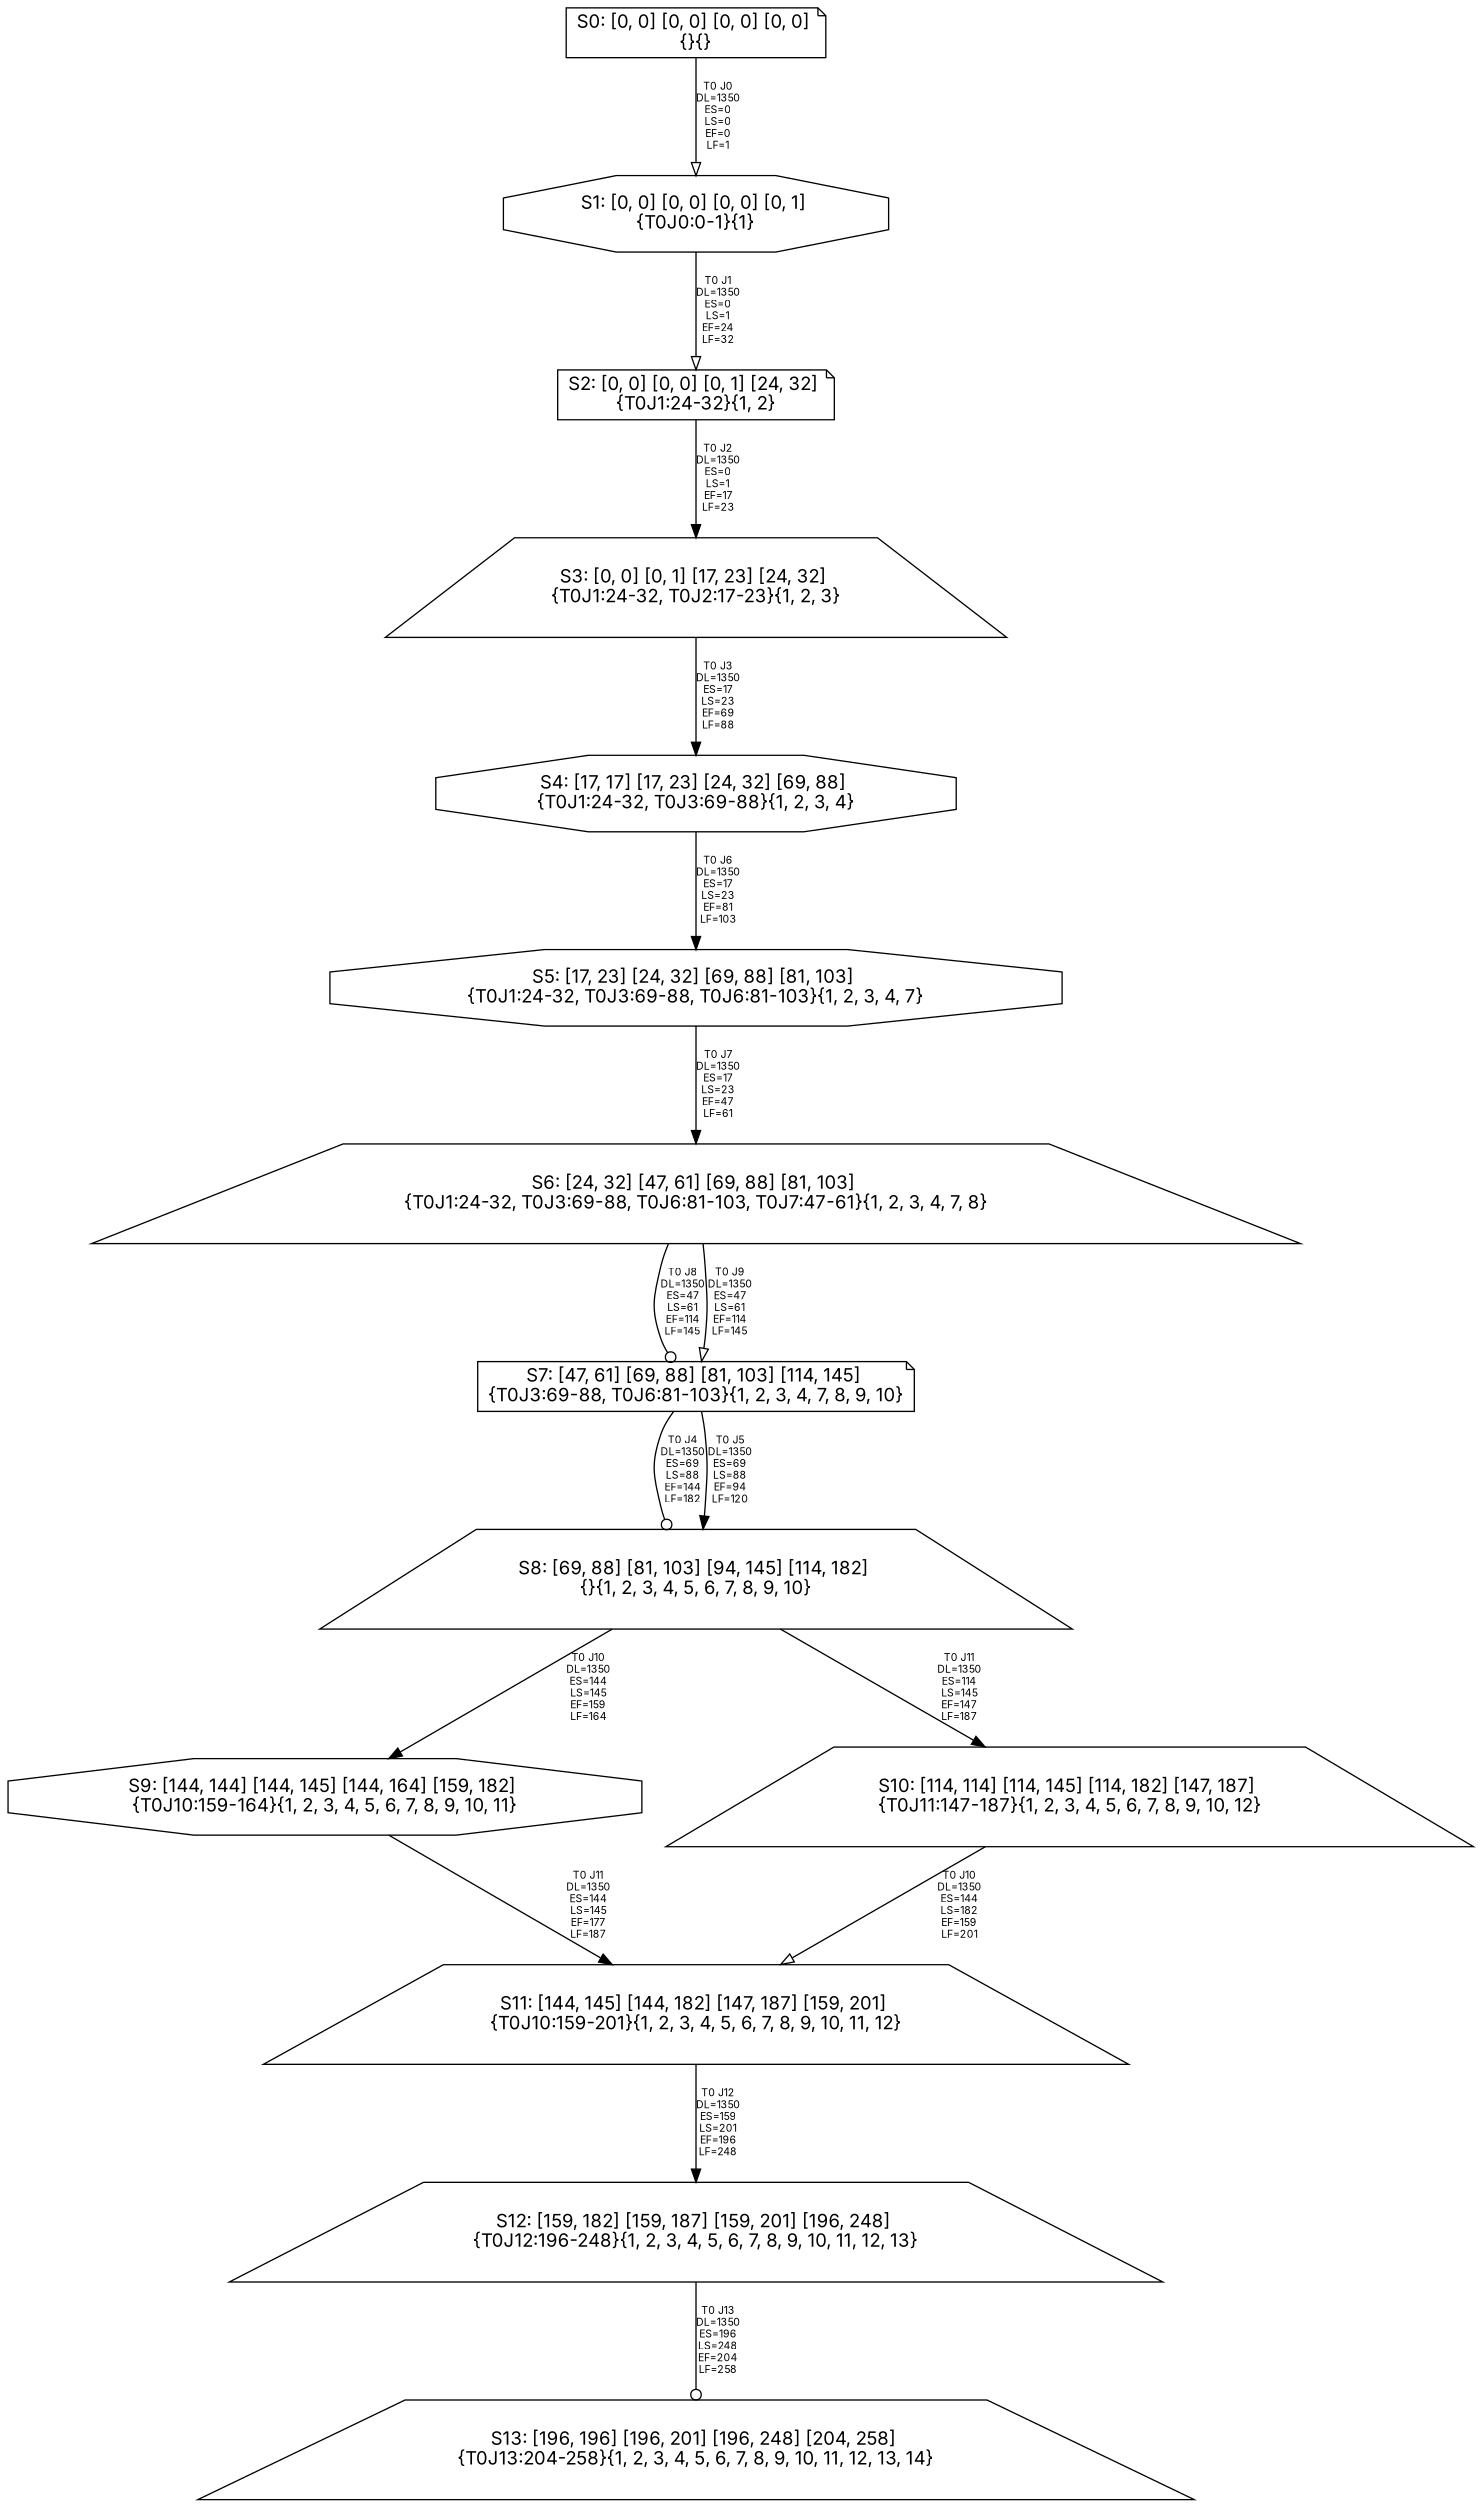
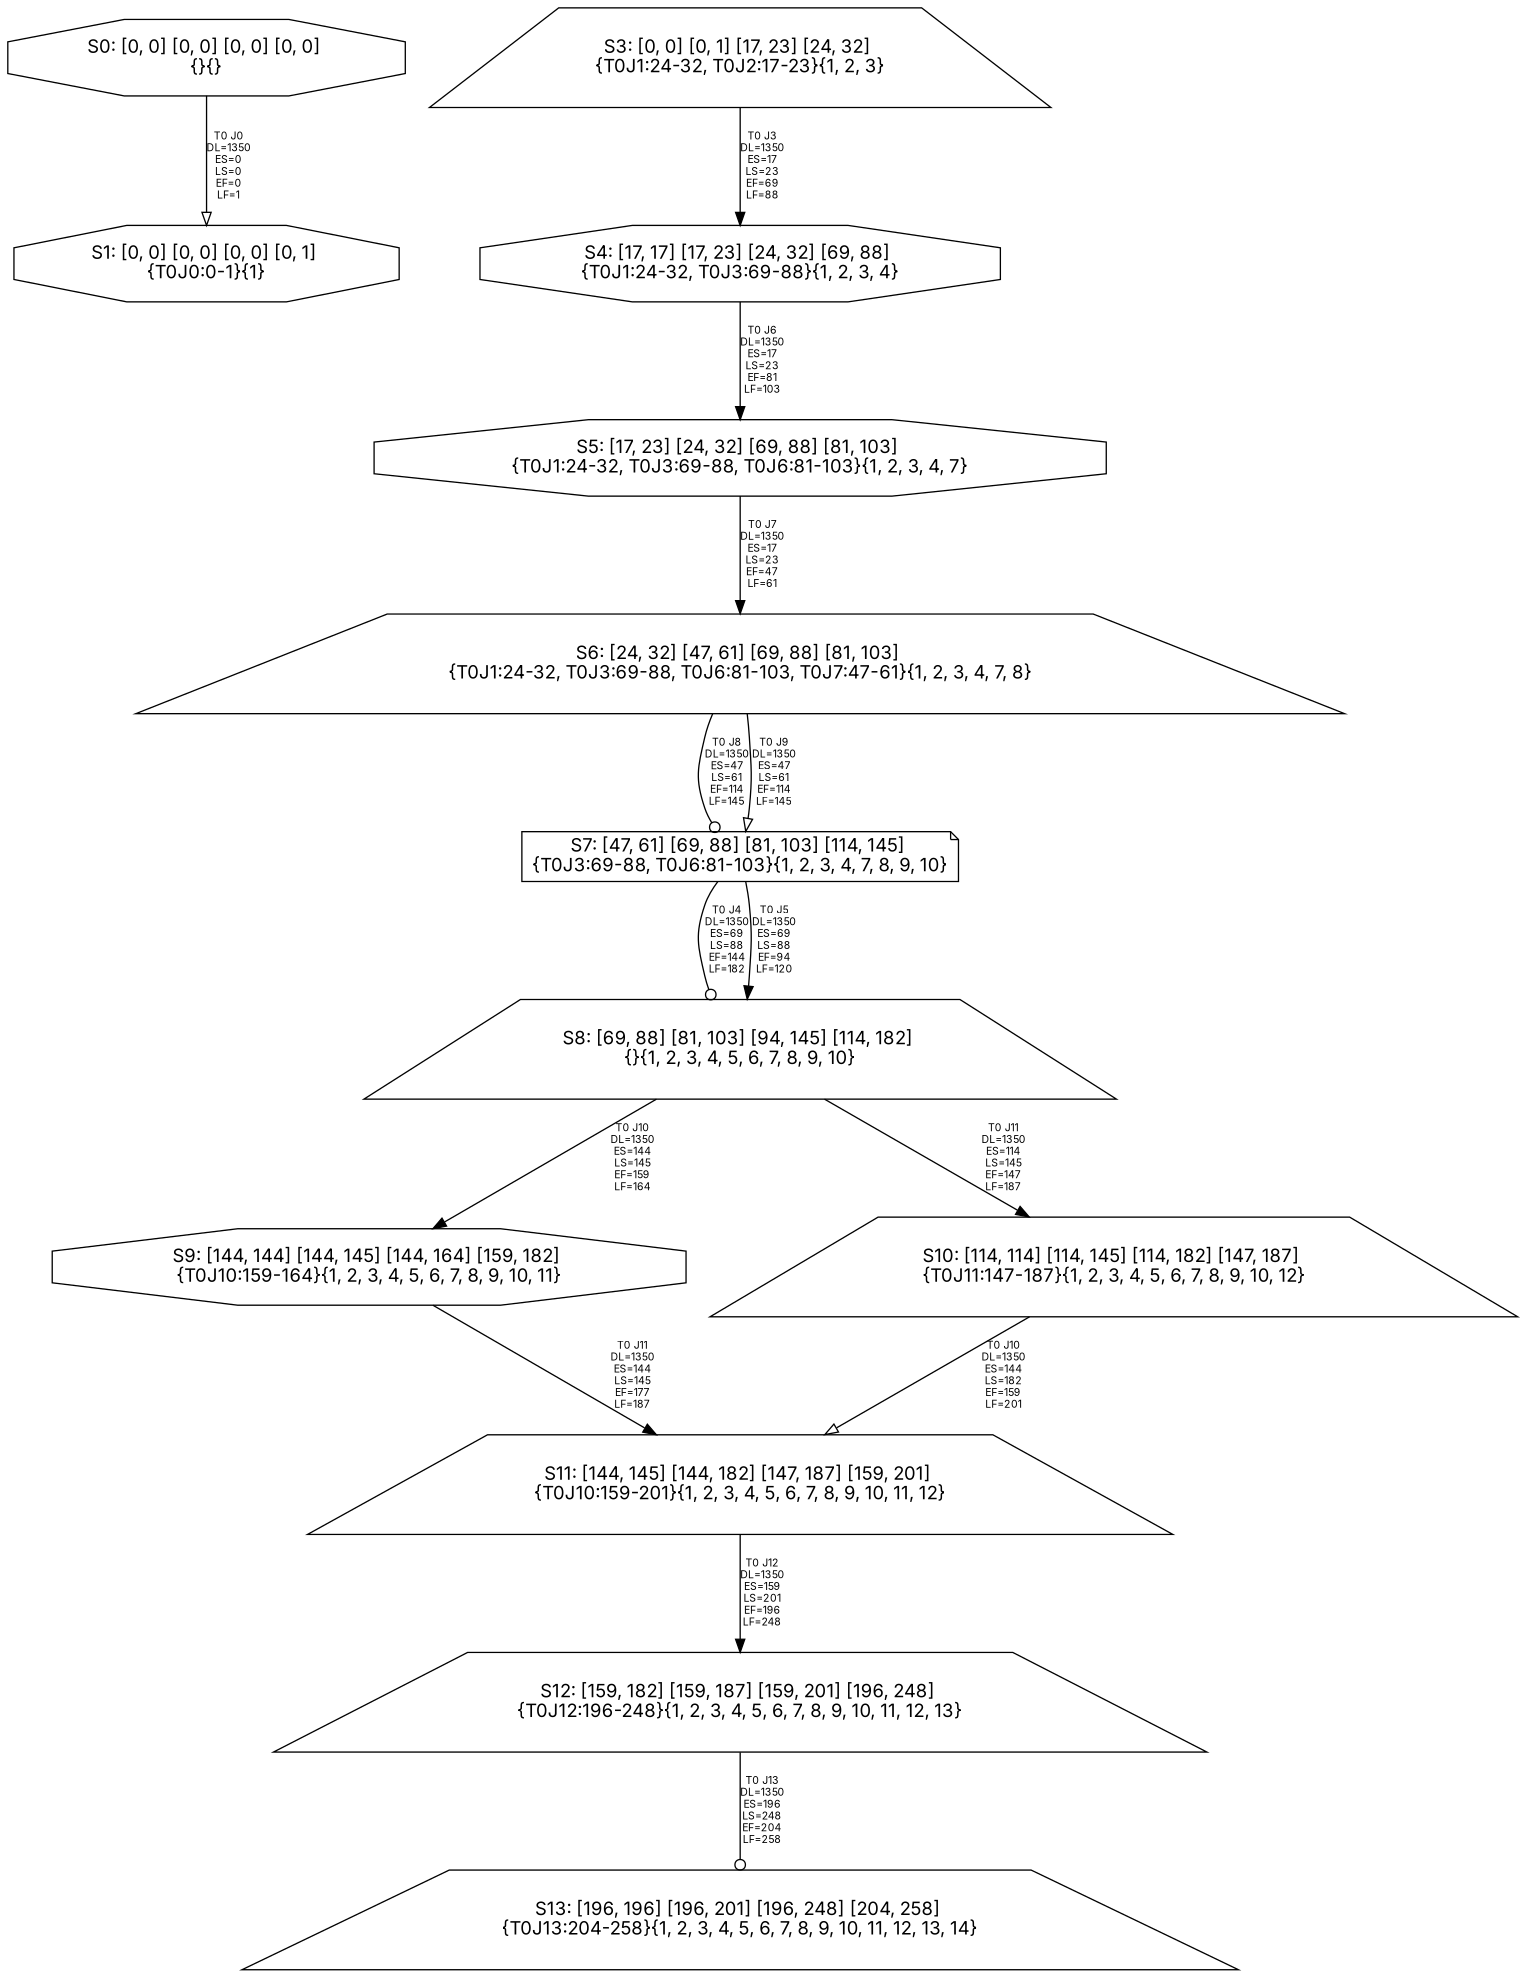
(696, 33) -> (207, 58)
(696, 395) -> none
